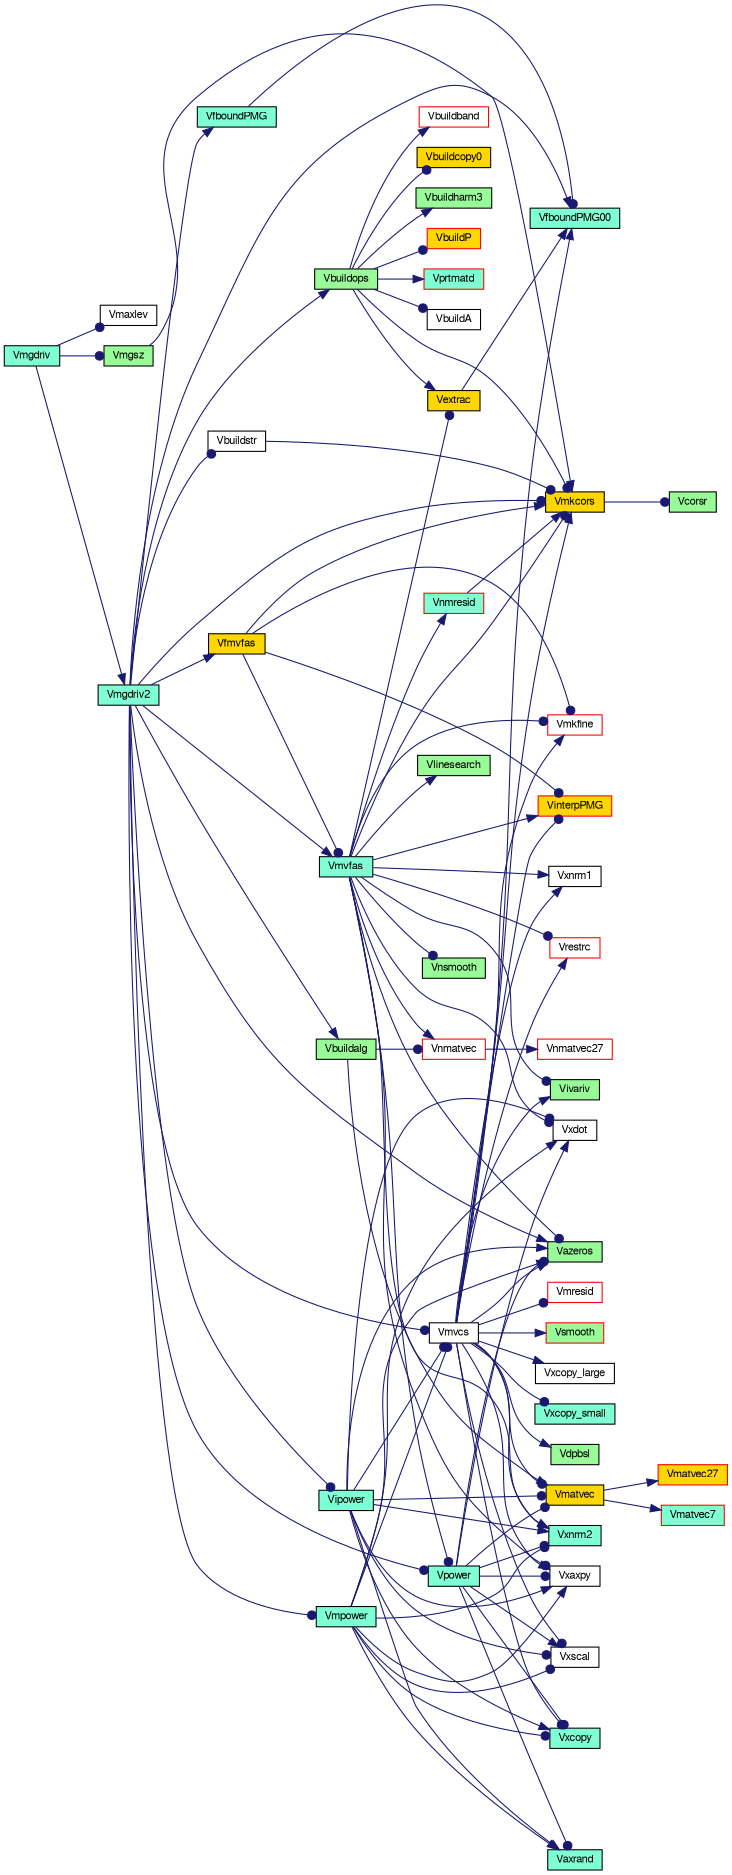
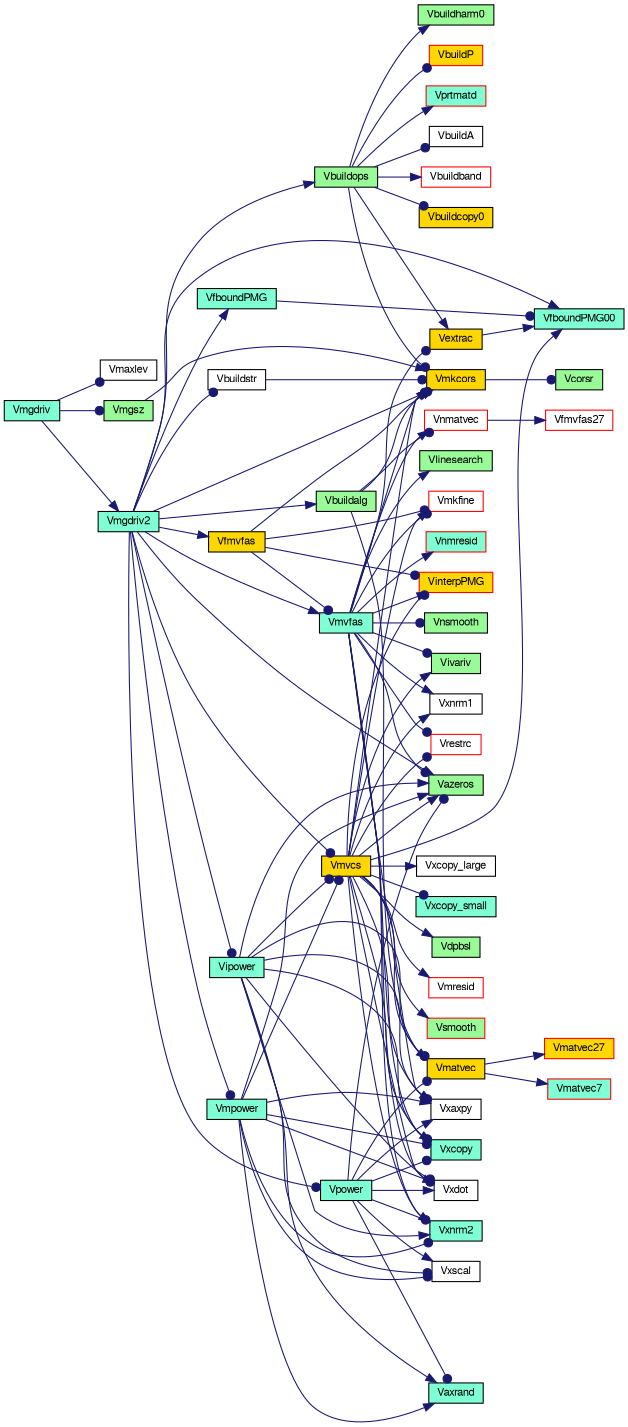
(454, 198) -> (456, 15)
(510, 556) -> (393, 445)
(575, 1049) -> (579, 420)
(495, 1141) -> (390, 794)
(394, 1218) -> (381, 888)
(518, 1311) -> (401, 947)
(454, 1333) -> (346, 866)
(490, 1490) -> (370, 977)
(510, 1576) -> (384, 1155)
